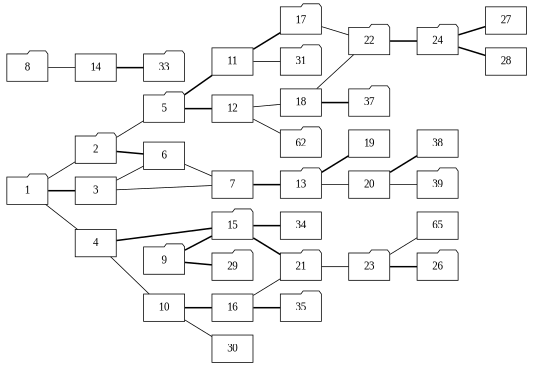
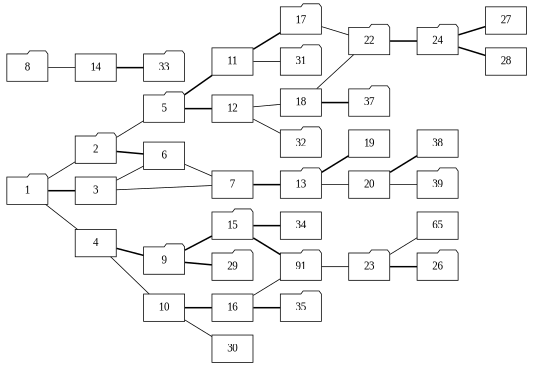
(301, 144) -> (301, 144)
(164, 234) -> (130, 252)
(301, 267) -> (301, 267)
